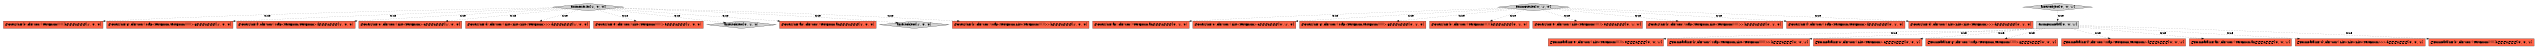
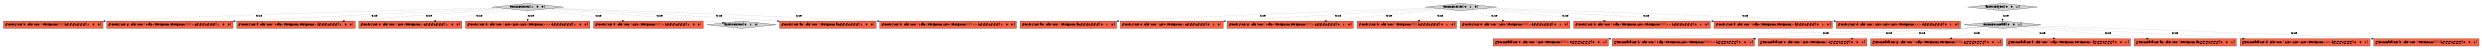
(914, 25) -> none
(2058, 25) -> (2003, 25)
